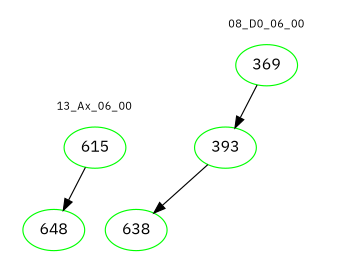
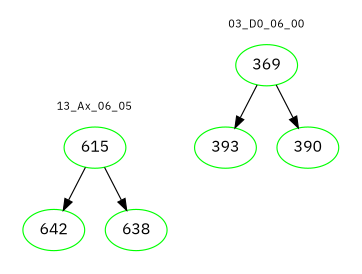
(267, 25) -> (267, 25)
(95, 107) -> (95, 107)
none -> (308, 148)
(185, 185) -> (113, 184)
(54, 230) -> (54, 230)
